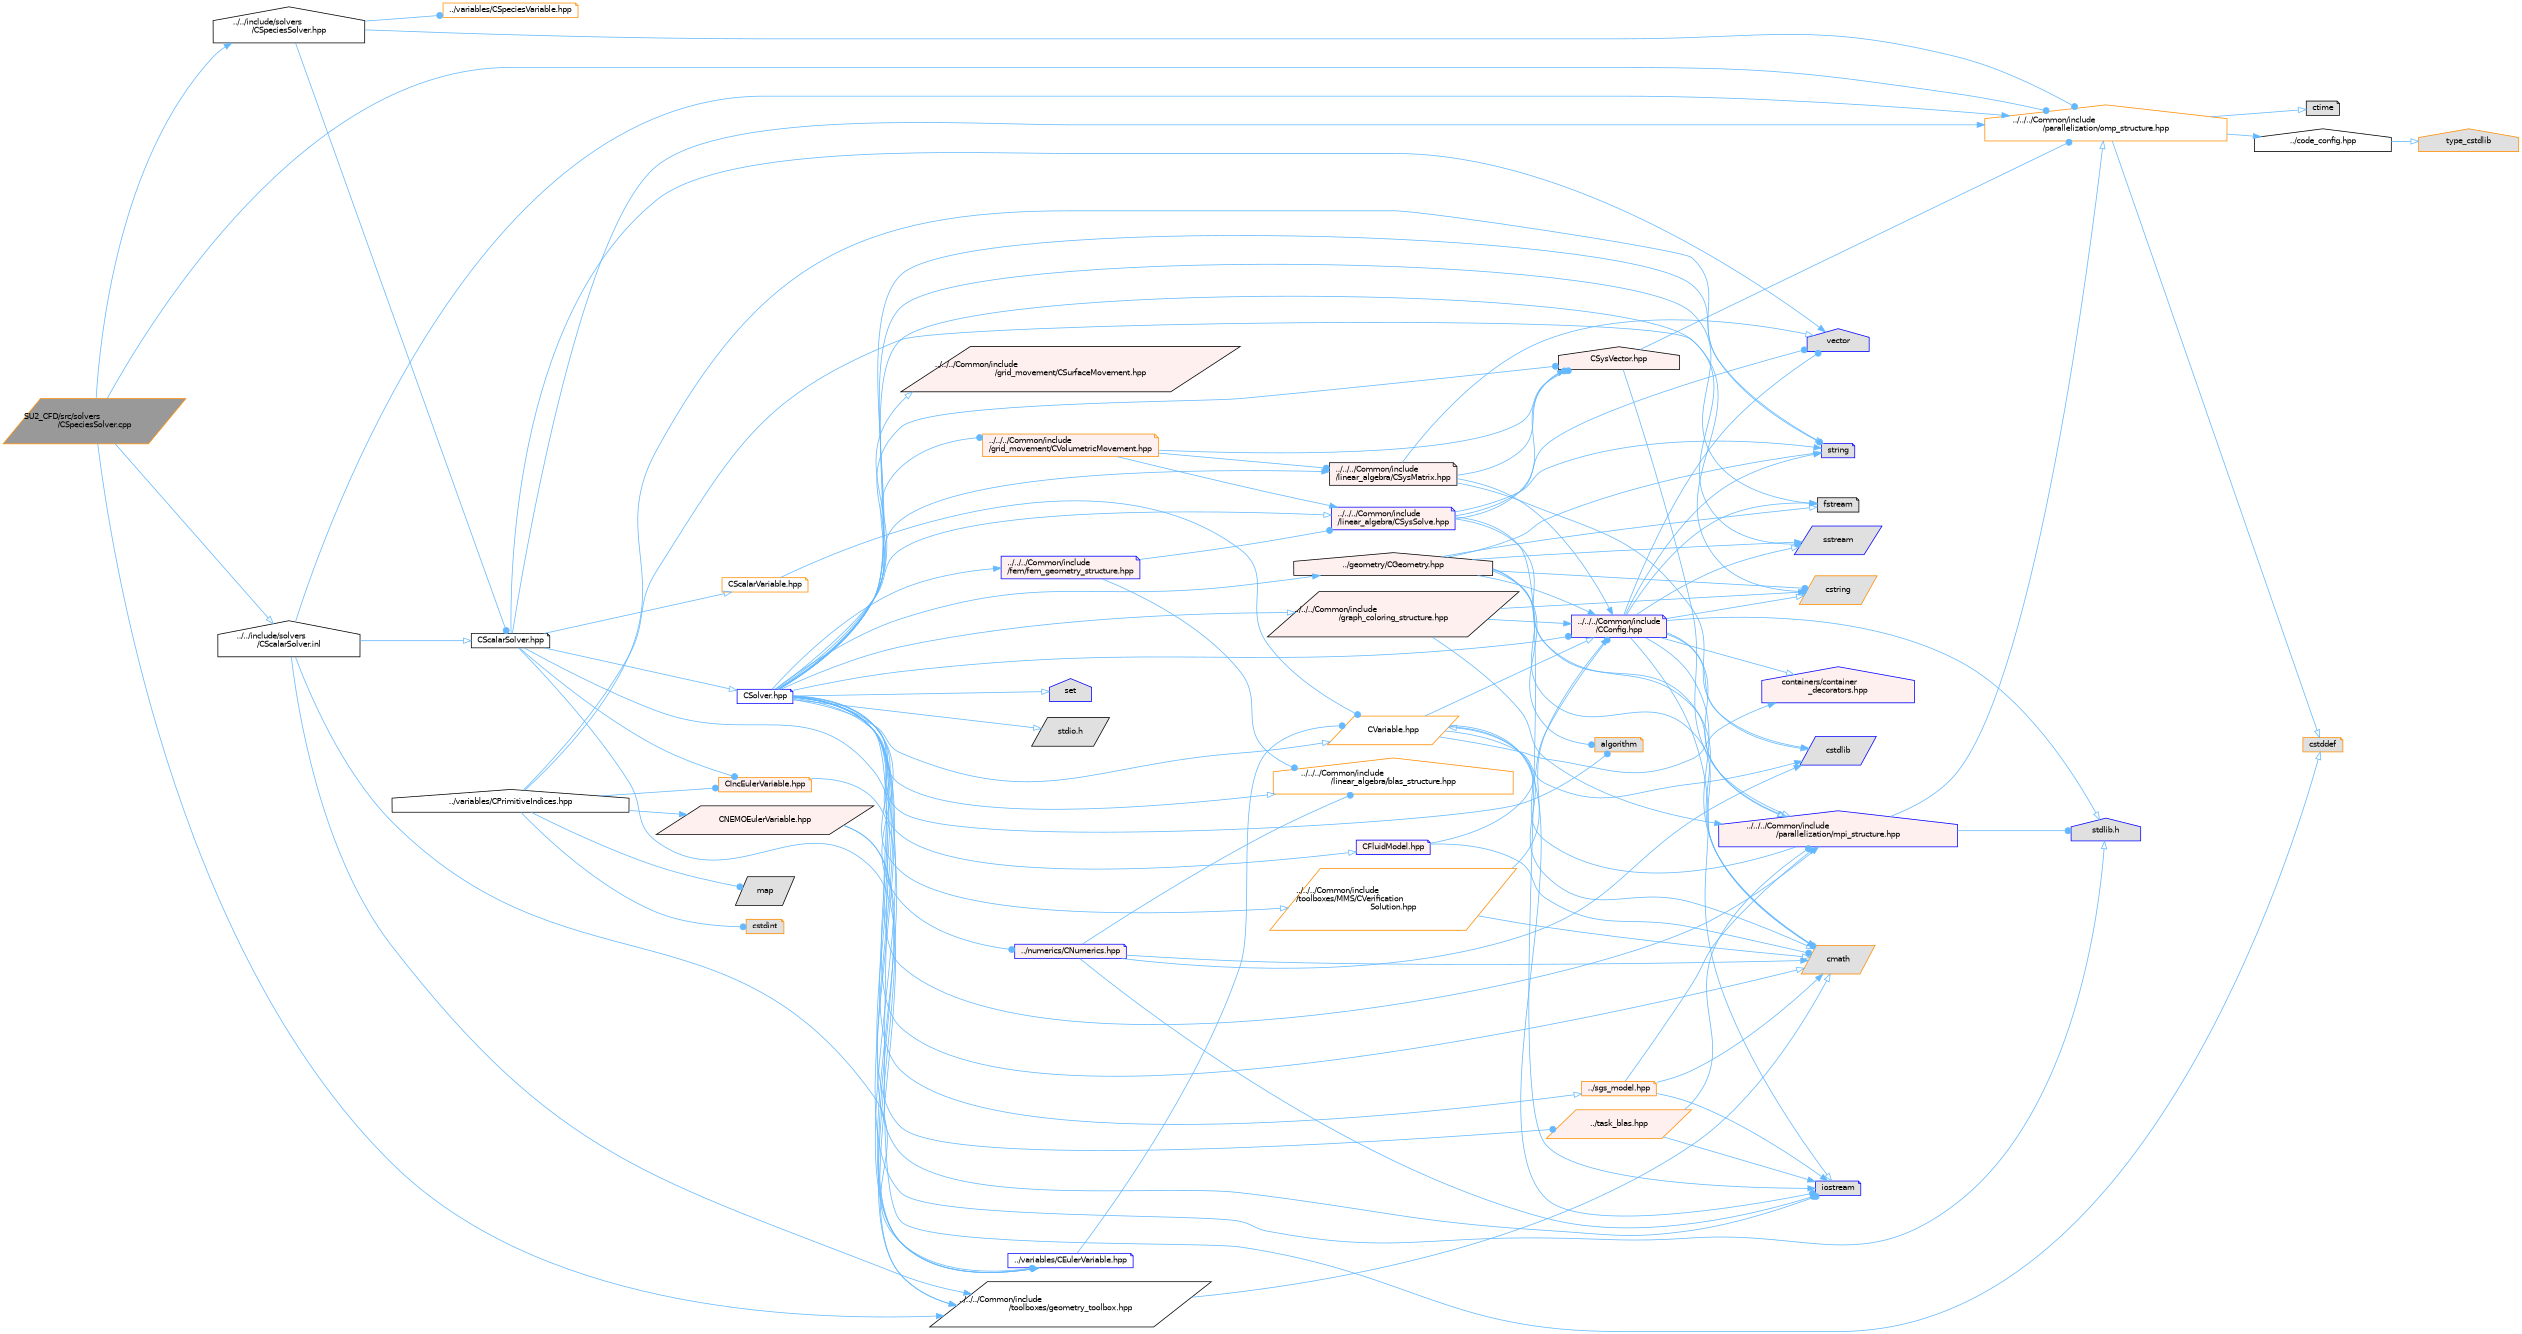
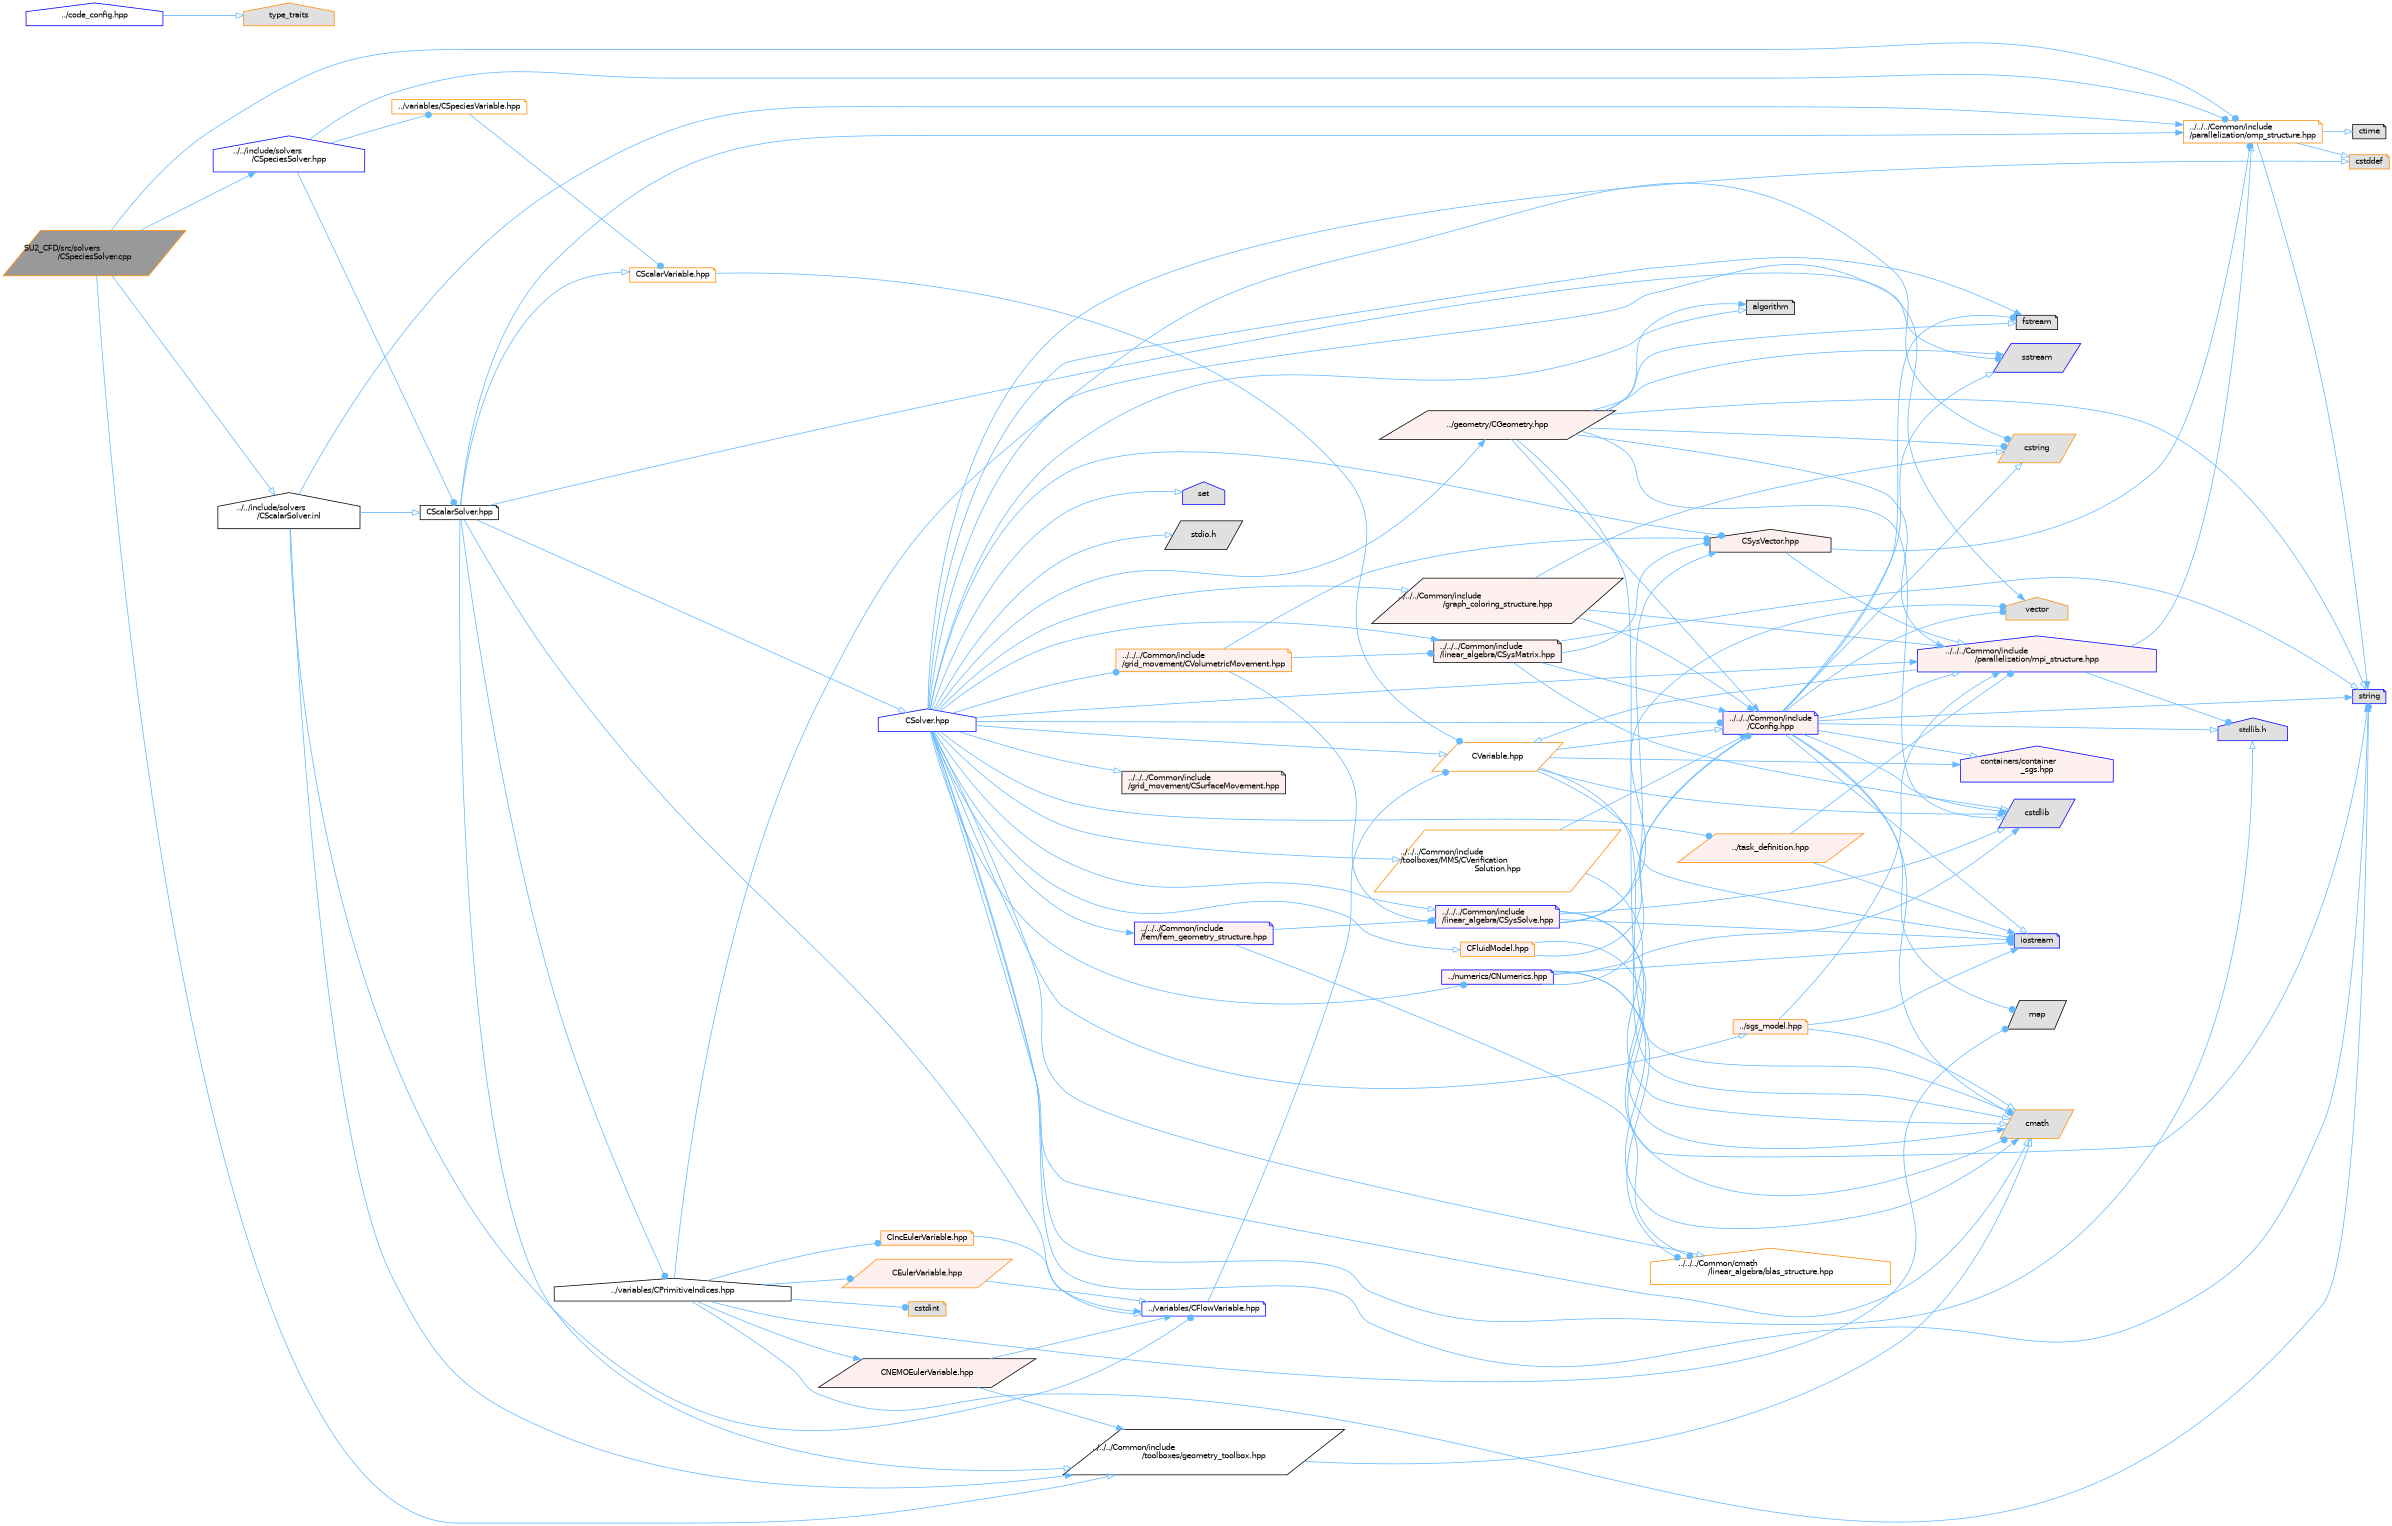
(289, 27) -> (289, 156)
(2106, 125) -> (2253, 132)
(2240, 135) -> (2327, 409)
(2323, 141) -> (94, 16)
(2469, 141) -> (289, 16)
none -> (568, 193)
(1569, 333) -> (1967, 586)
(1838, 341) -> (2037, 610)
(1071, 369) -> (1204, 783)
none -> (1881, 517)
(1697, 534) -> (1898, 453)
(1393, 565) -> (1497, 425)
(1649, 600) -> (1759, 492)
(1530, 686) -> (1651, 325)
(1838, 687) -> (2037, 766)
(765, 696) -> (927, 721)
(619, 724) -> (531, 905)
(1619, 745) -> (1770, 307)
(1393, 778) -> (1770, 1268)
(1170, 831) -> (1250, 378)
(1393, 847) -> (1497, 949)
none -> (1640, 876)
none -> (1783, 891)
none -> (1910, 942)
(1739, 1043) -> (1913, 1054)
(324, 1083) -> (258, 1260)
(1619, 1124) -> (1770, 848)
(1097, 1191) -> none
(1071, 1261) -> (1204, 1309)
none -> (927, 1273)
